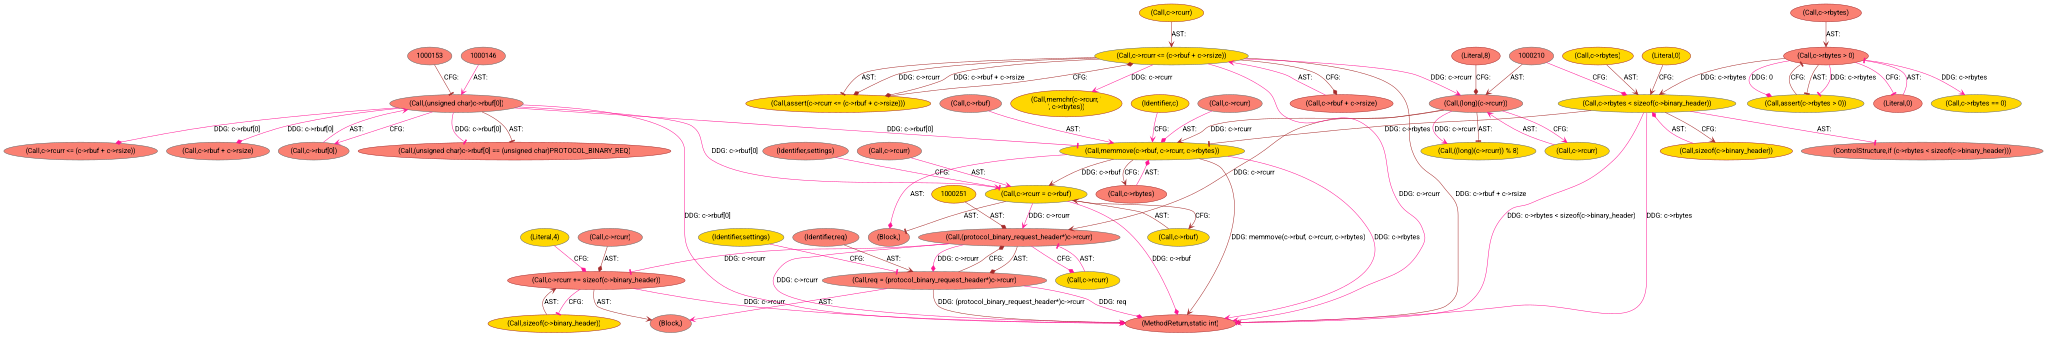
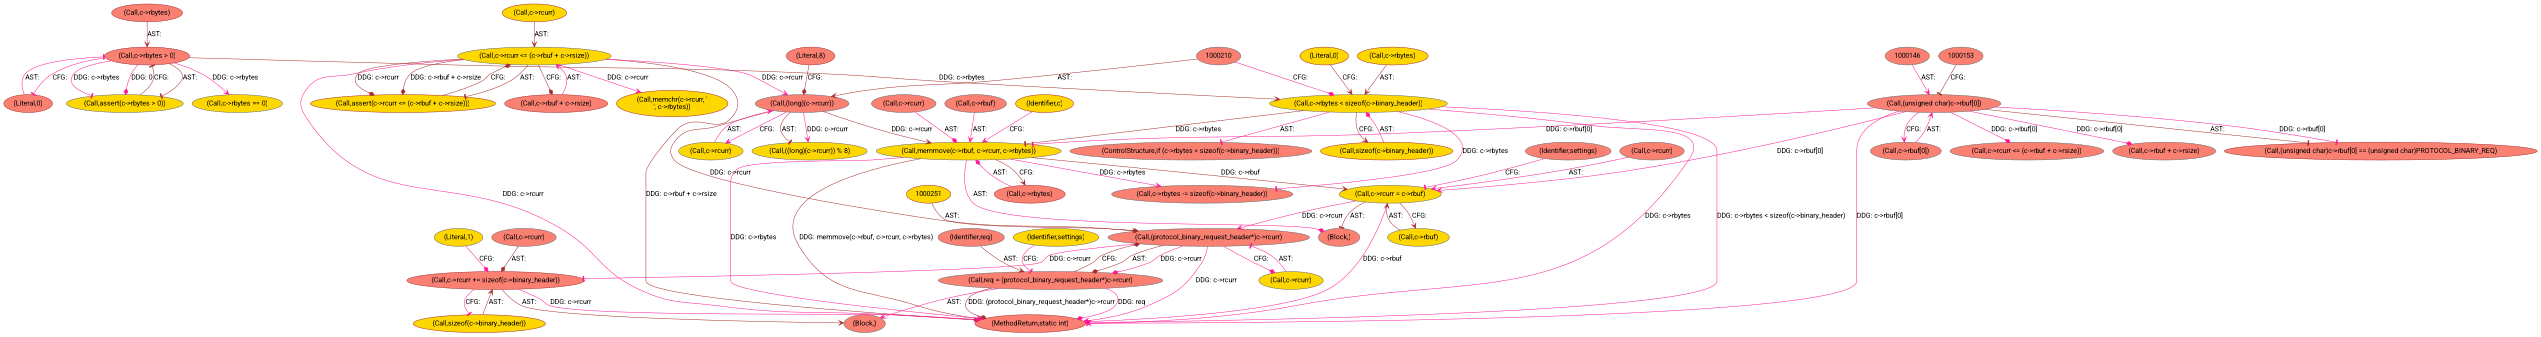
none -> (1202, 194)
(545, 237) -> (459, 237)
